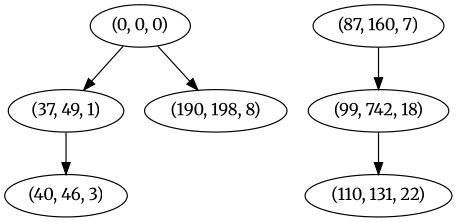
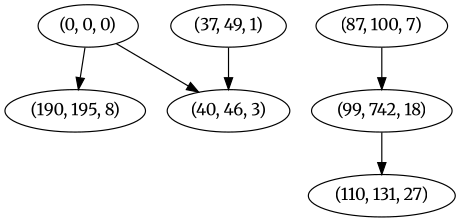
(379, 26) -> (382, 26)
(107, 64) -> (152, 65)
(216, 111) -> (75, 111)
(379, 196) -> (382, 196)
